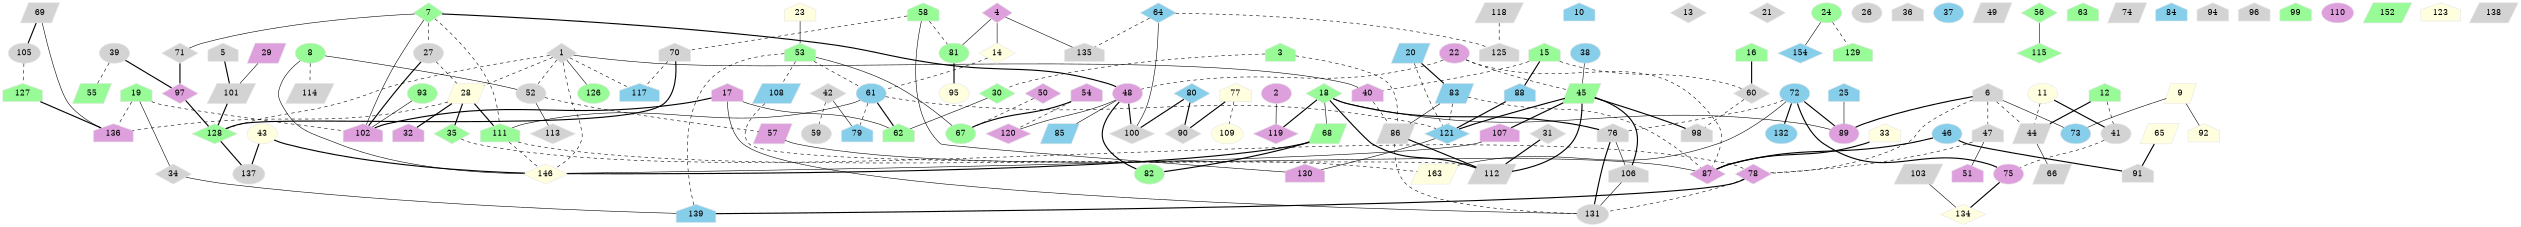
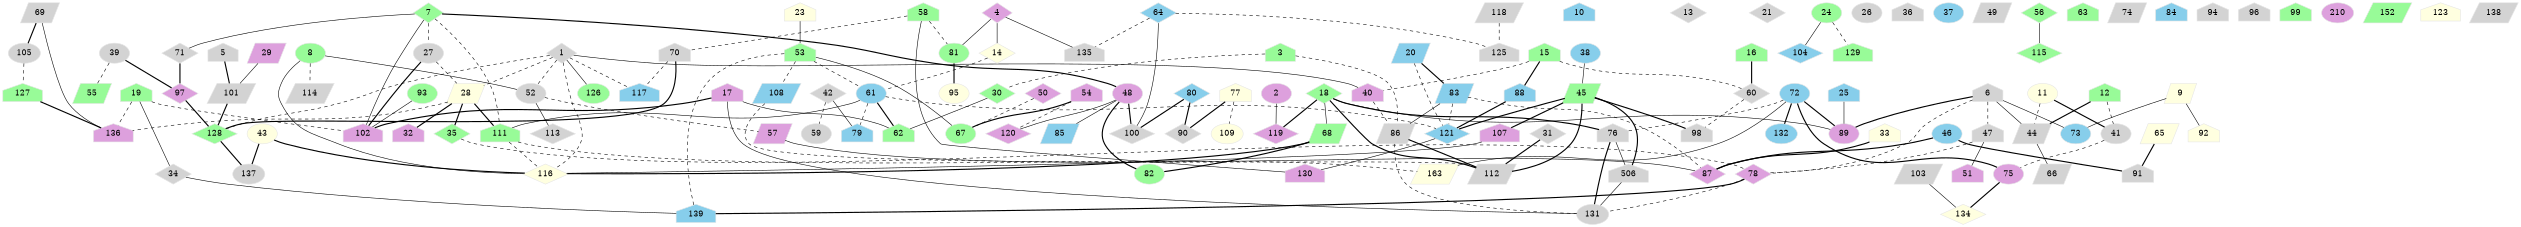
(2338, 13) -> (2338, 13)
(1454, 53) -> none
(1800, 53) -> (1800, 53)
(2009, 113) -> (2009, 113)
(545, 174) -> (545, 174)
(1629, 174) -> (1629, 174)
